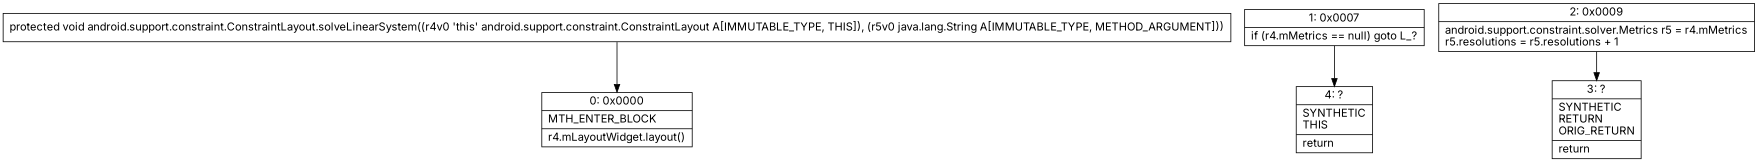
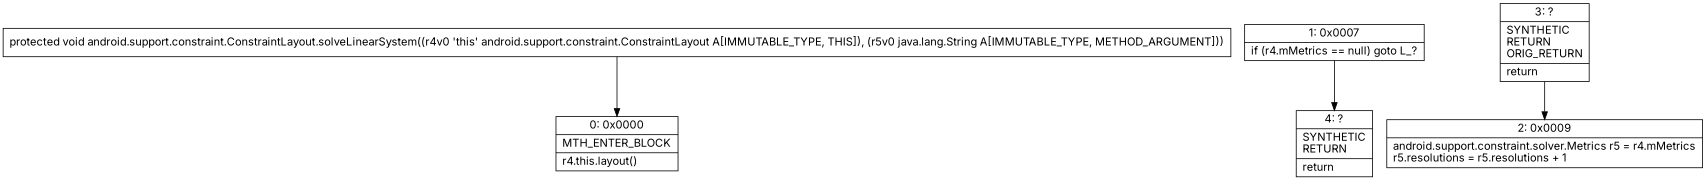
(1597, 62) -> (1545, 97)
(1316, 125) -> (1325, 149)
(617, 137) -> (600, 161)
